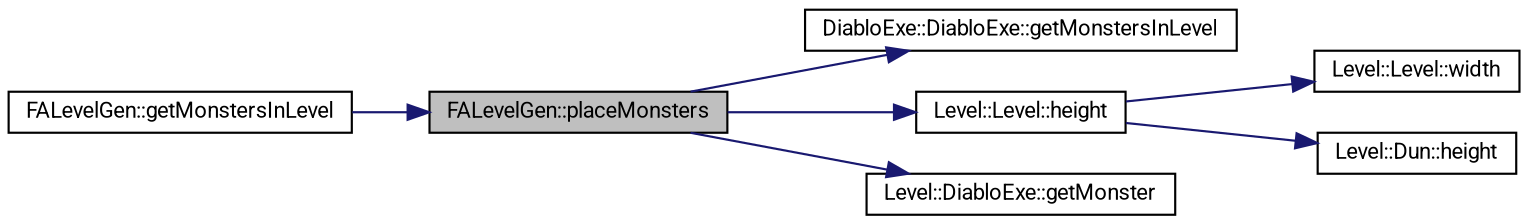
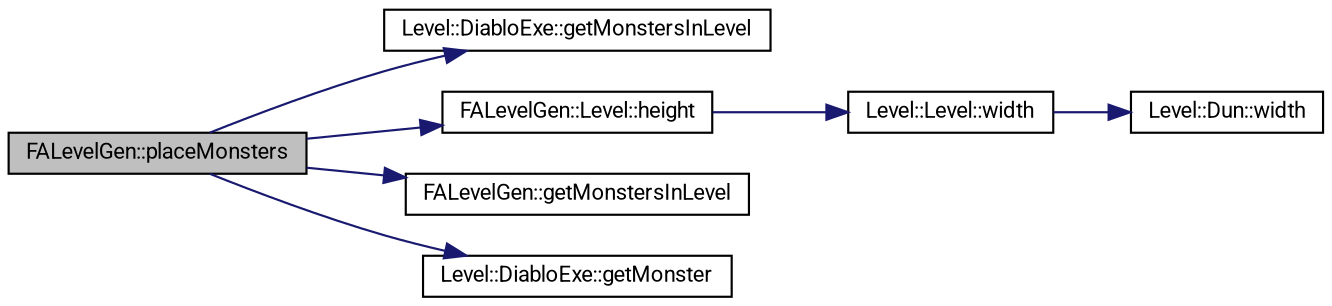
(1021, 30) -> (577, 30)
(380, 112) -> (345, 172)
(1021, 112) -> (577, 112)
none -> (1227, 112)
(1417, 153) -> none
